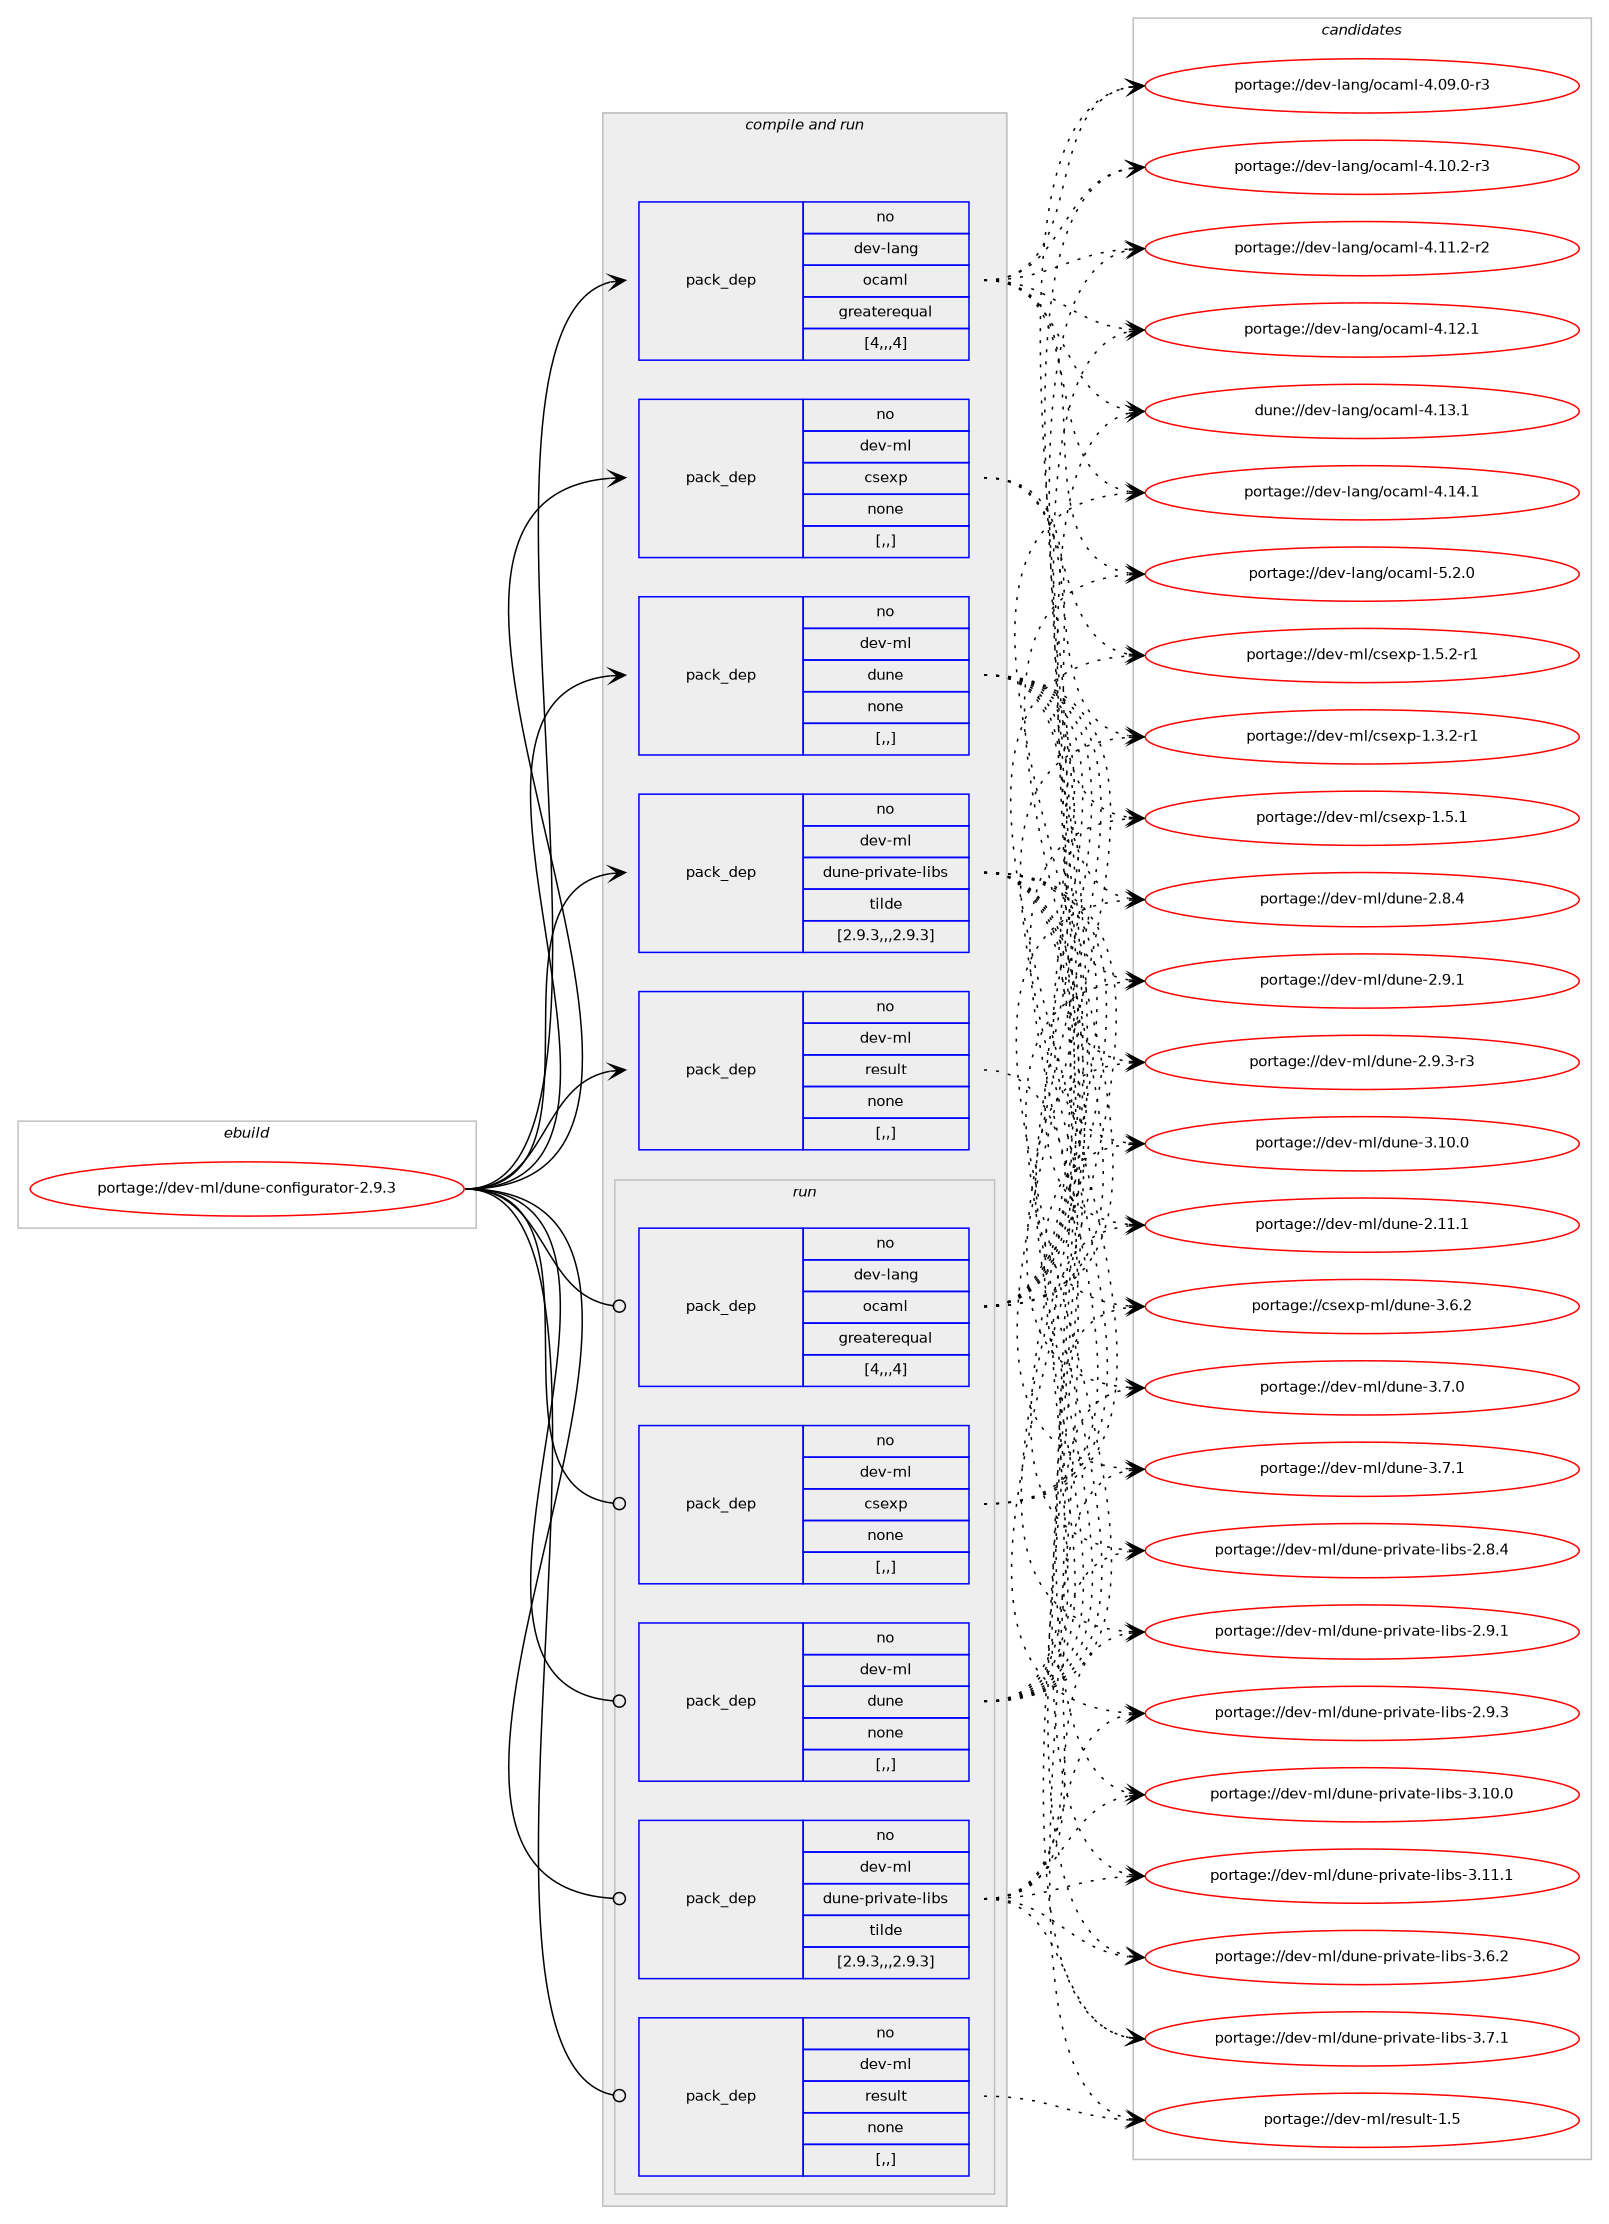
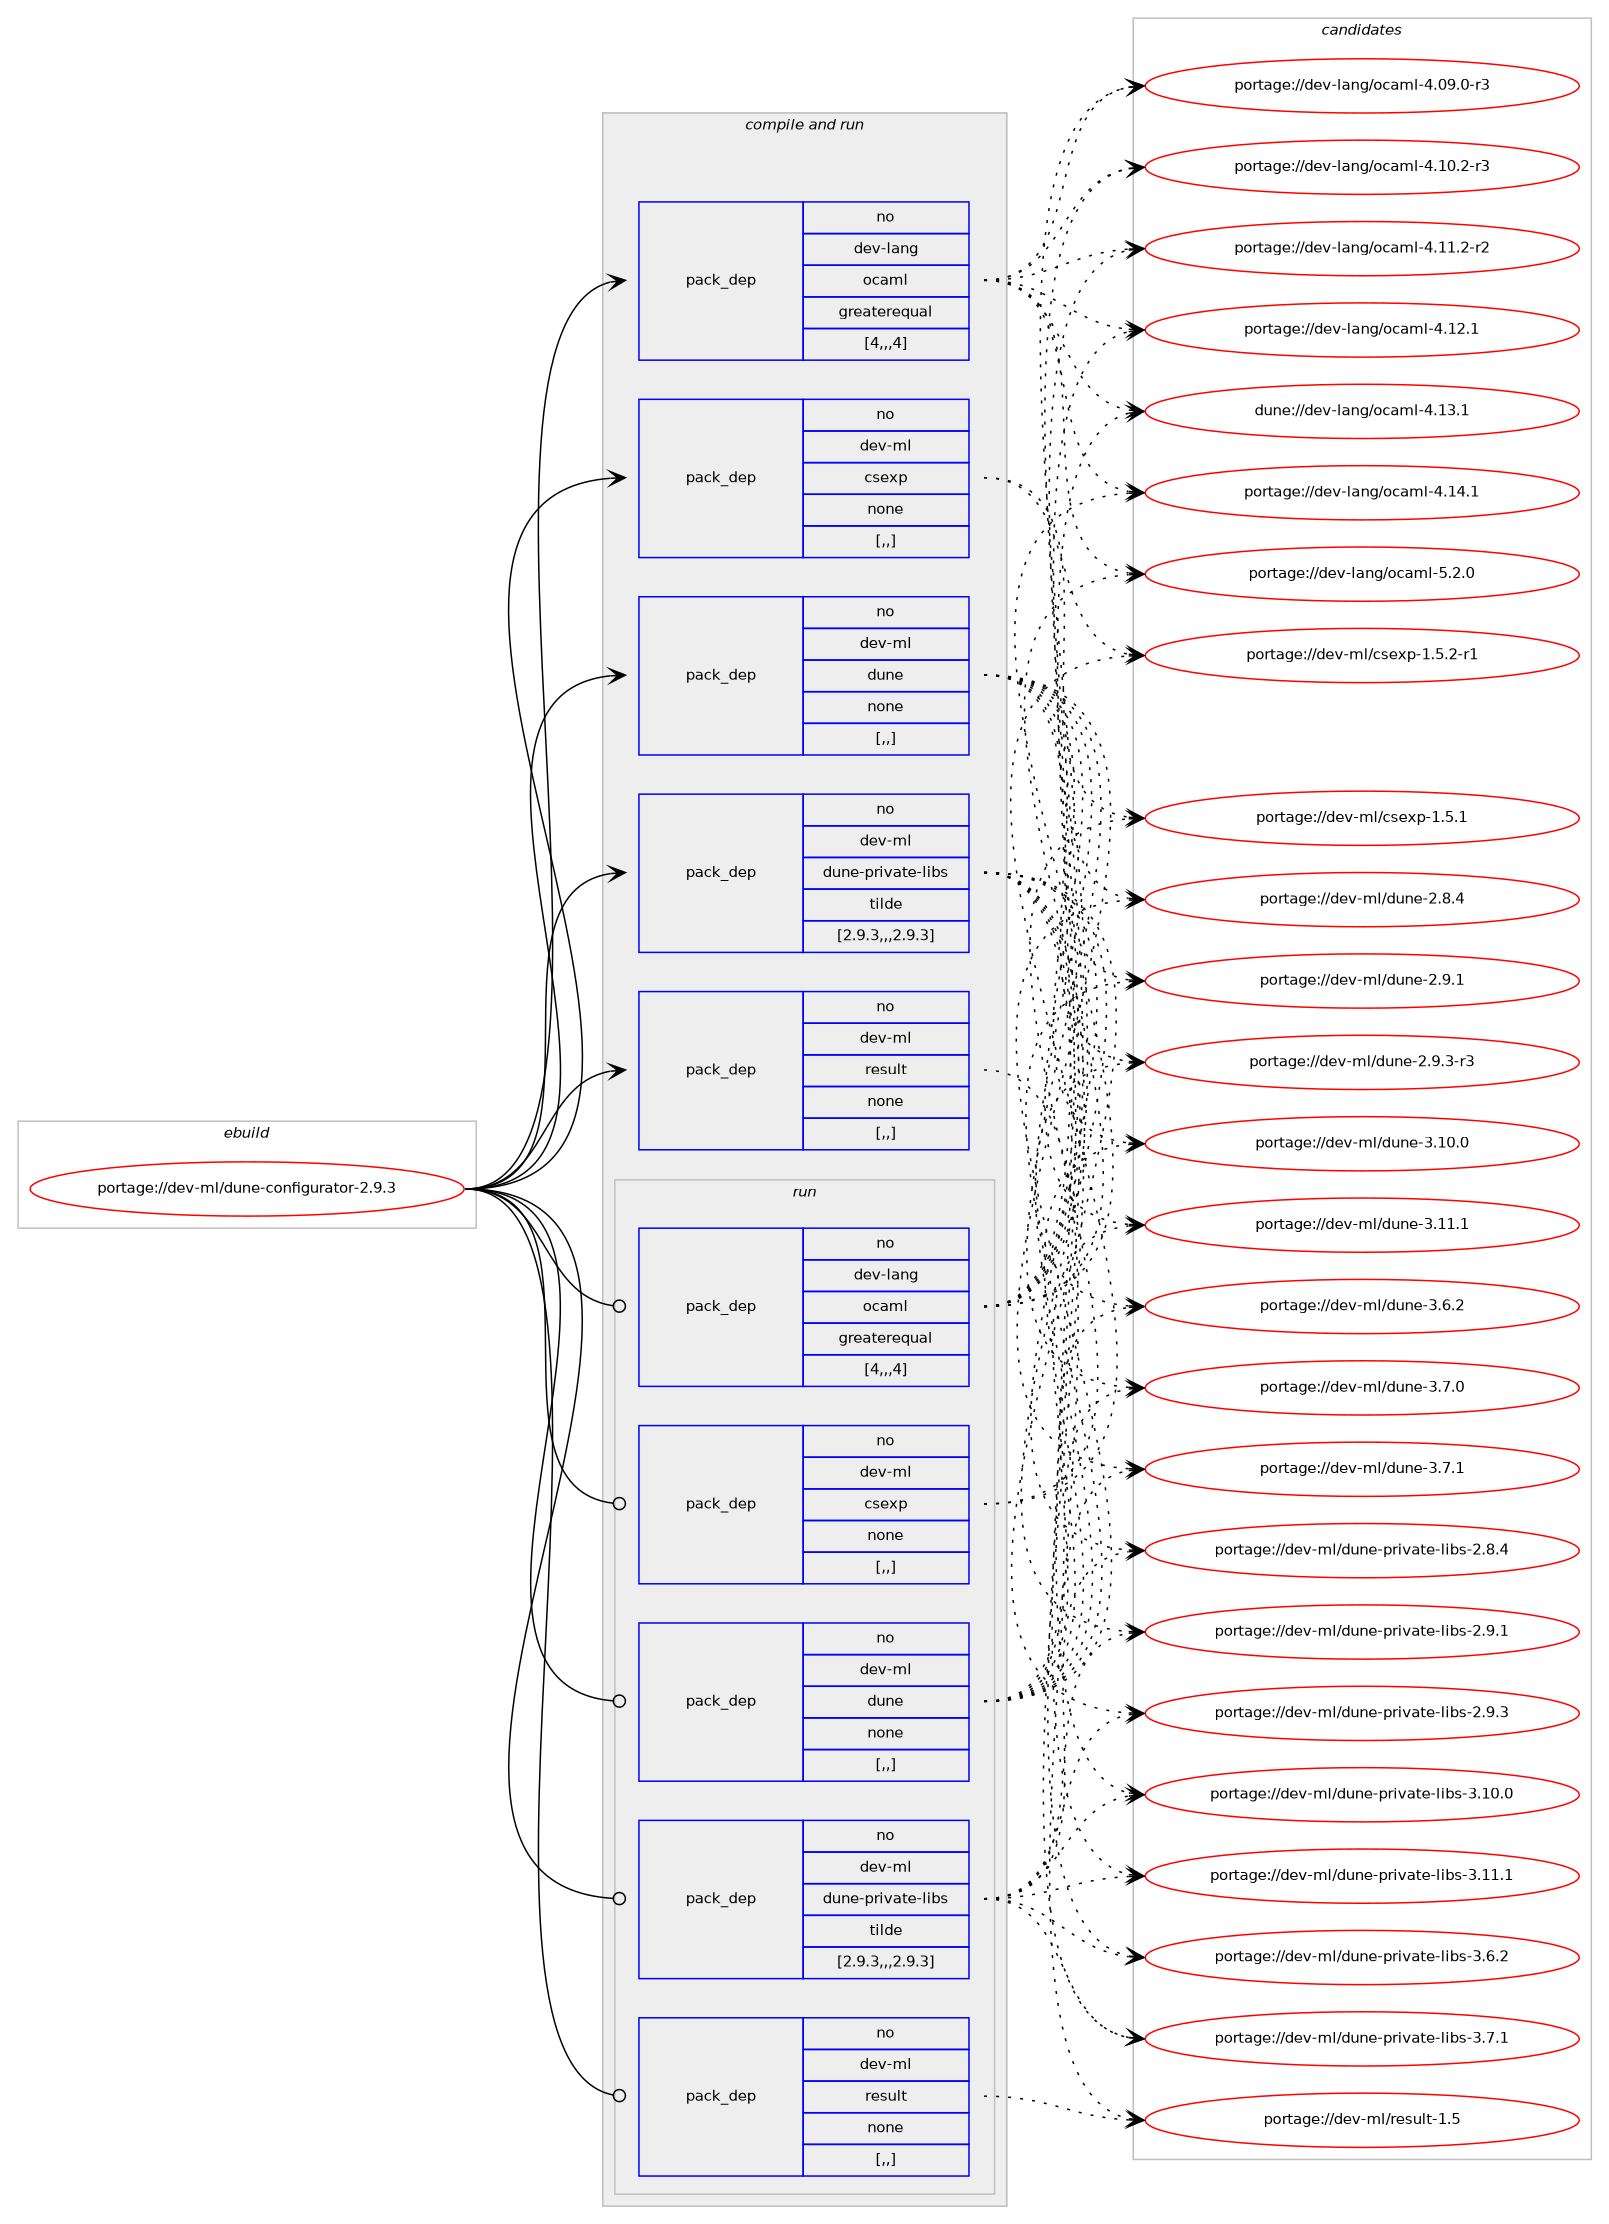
(1362, 737) -> none
(1362, 1225) -> (1362, 1225)
(1362, 1307) -> (1362, 1307)
